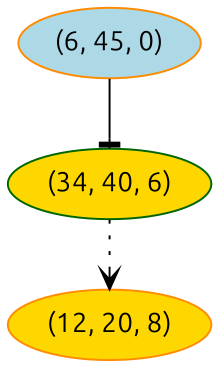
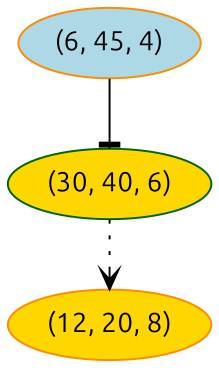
(110, 43) -> (110, 43)
(110, 184) -> (110, 184)
